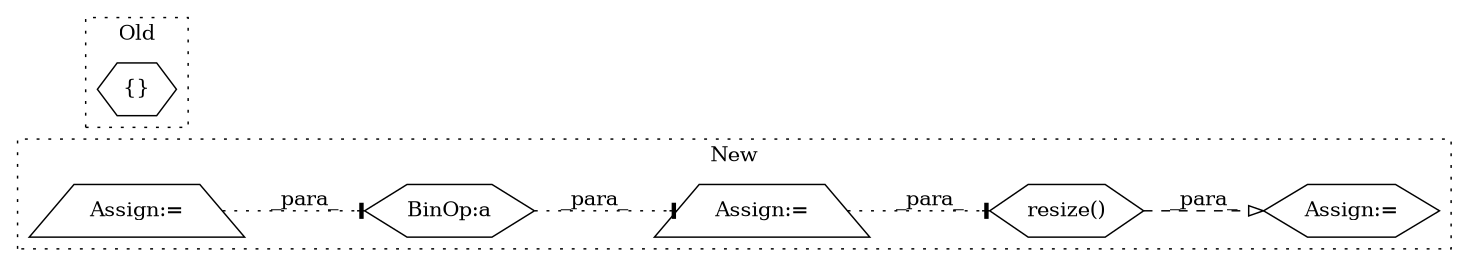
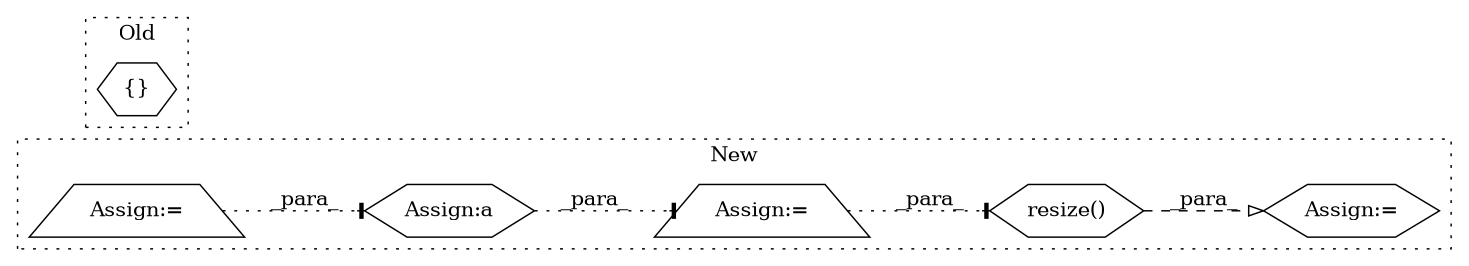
(450, 211) -> (450, 211)
